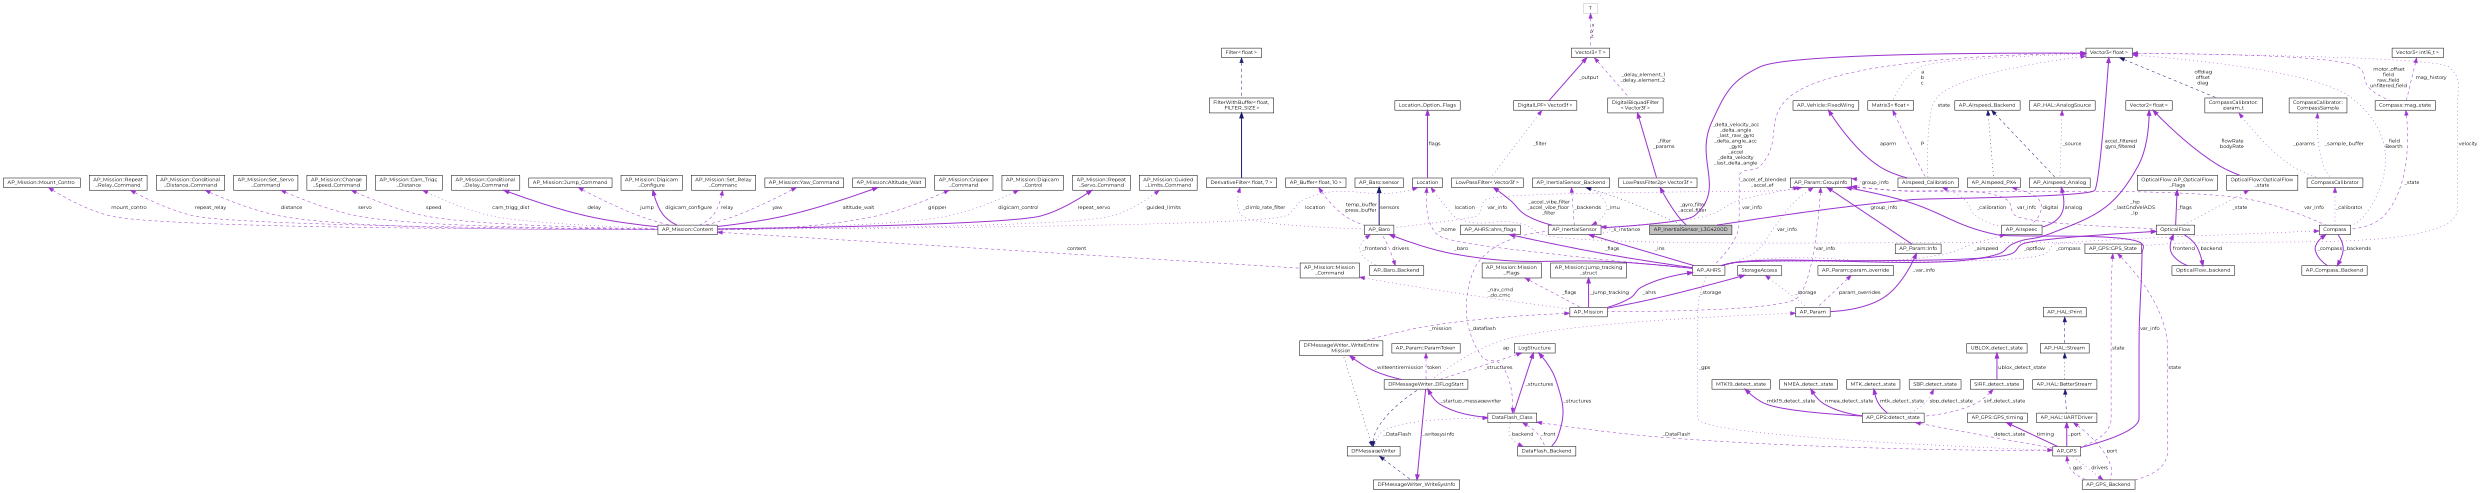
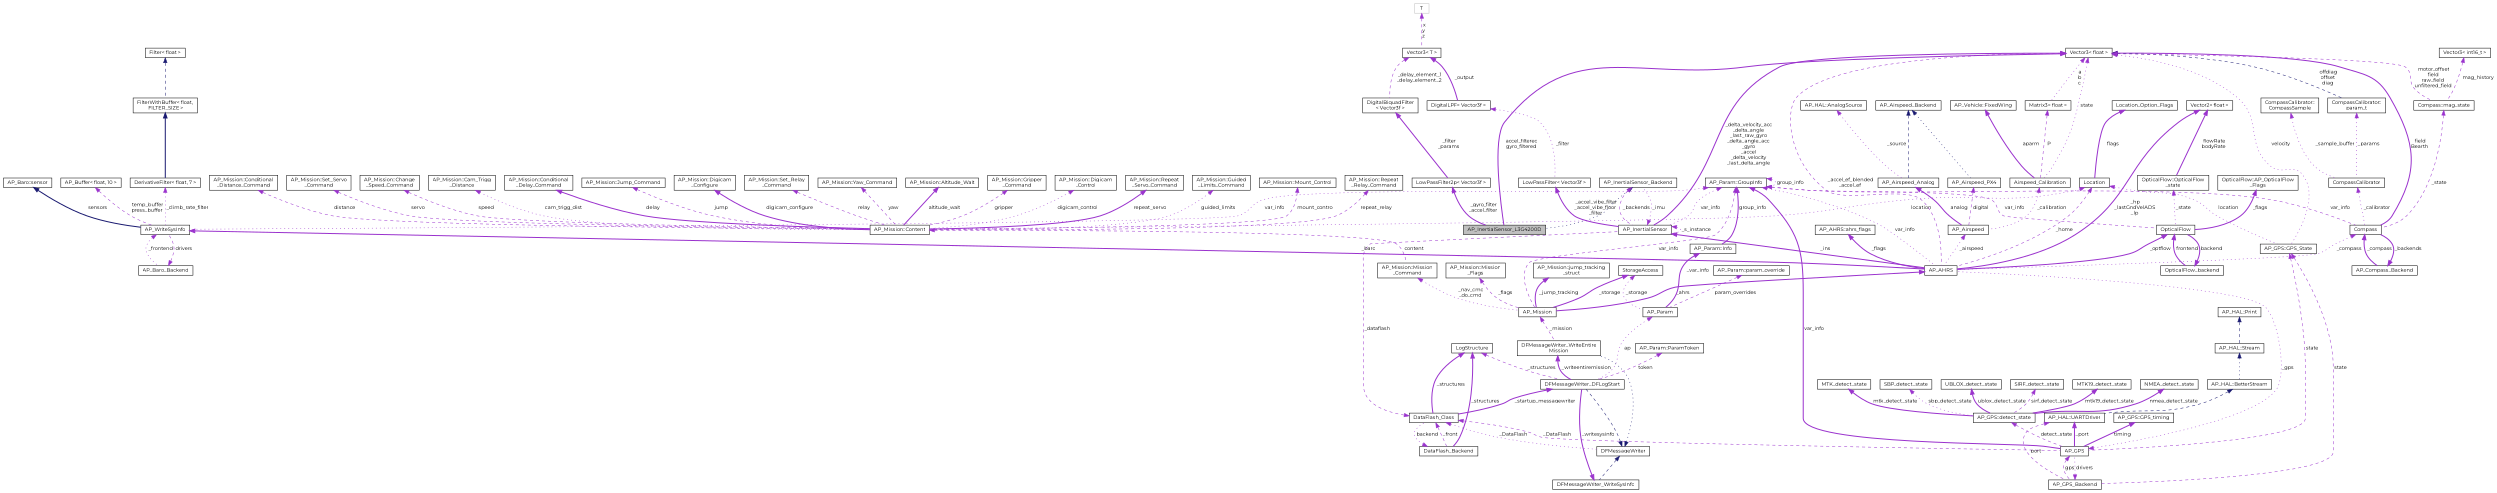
(2320, 84) -> (2330, 65)
(1379, 230) -> (165, 230)
(1997, 369) -> (1979, 406)
